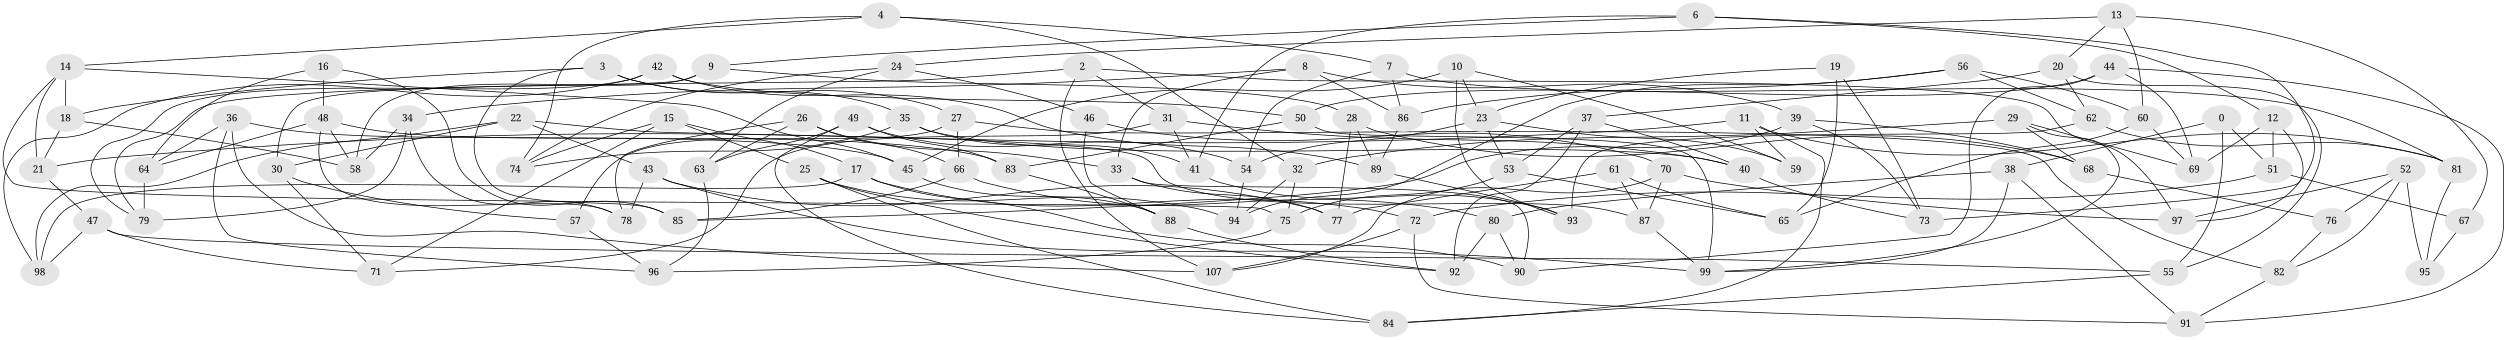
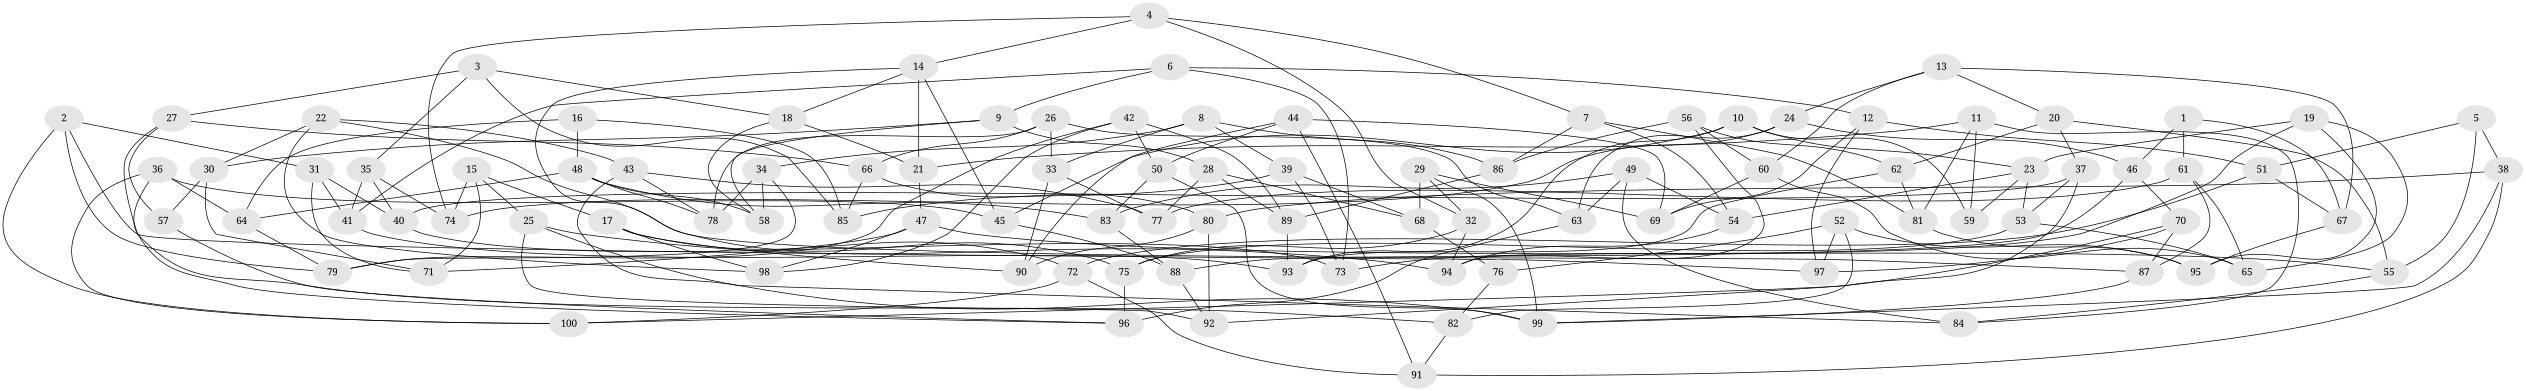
none -> (2184, 119)
(2222, 119) -> (2476, 119)
none -> (2353, 248)
(1214, 273) -> (569, 324)
